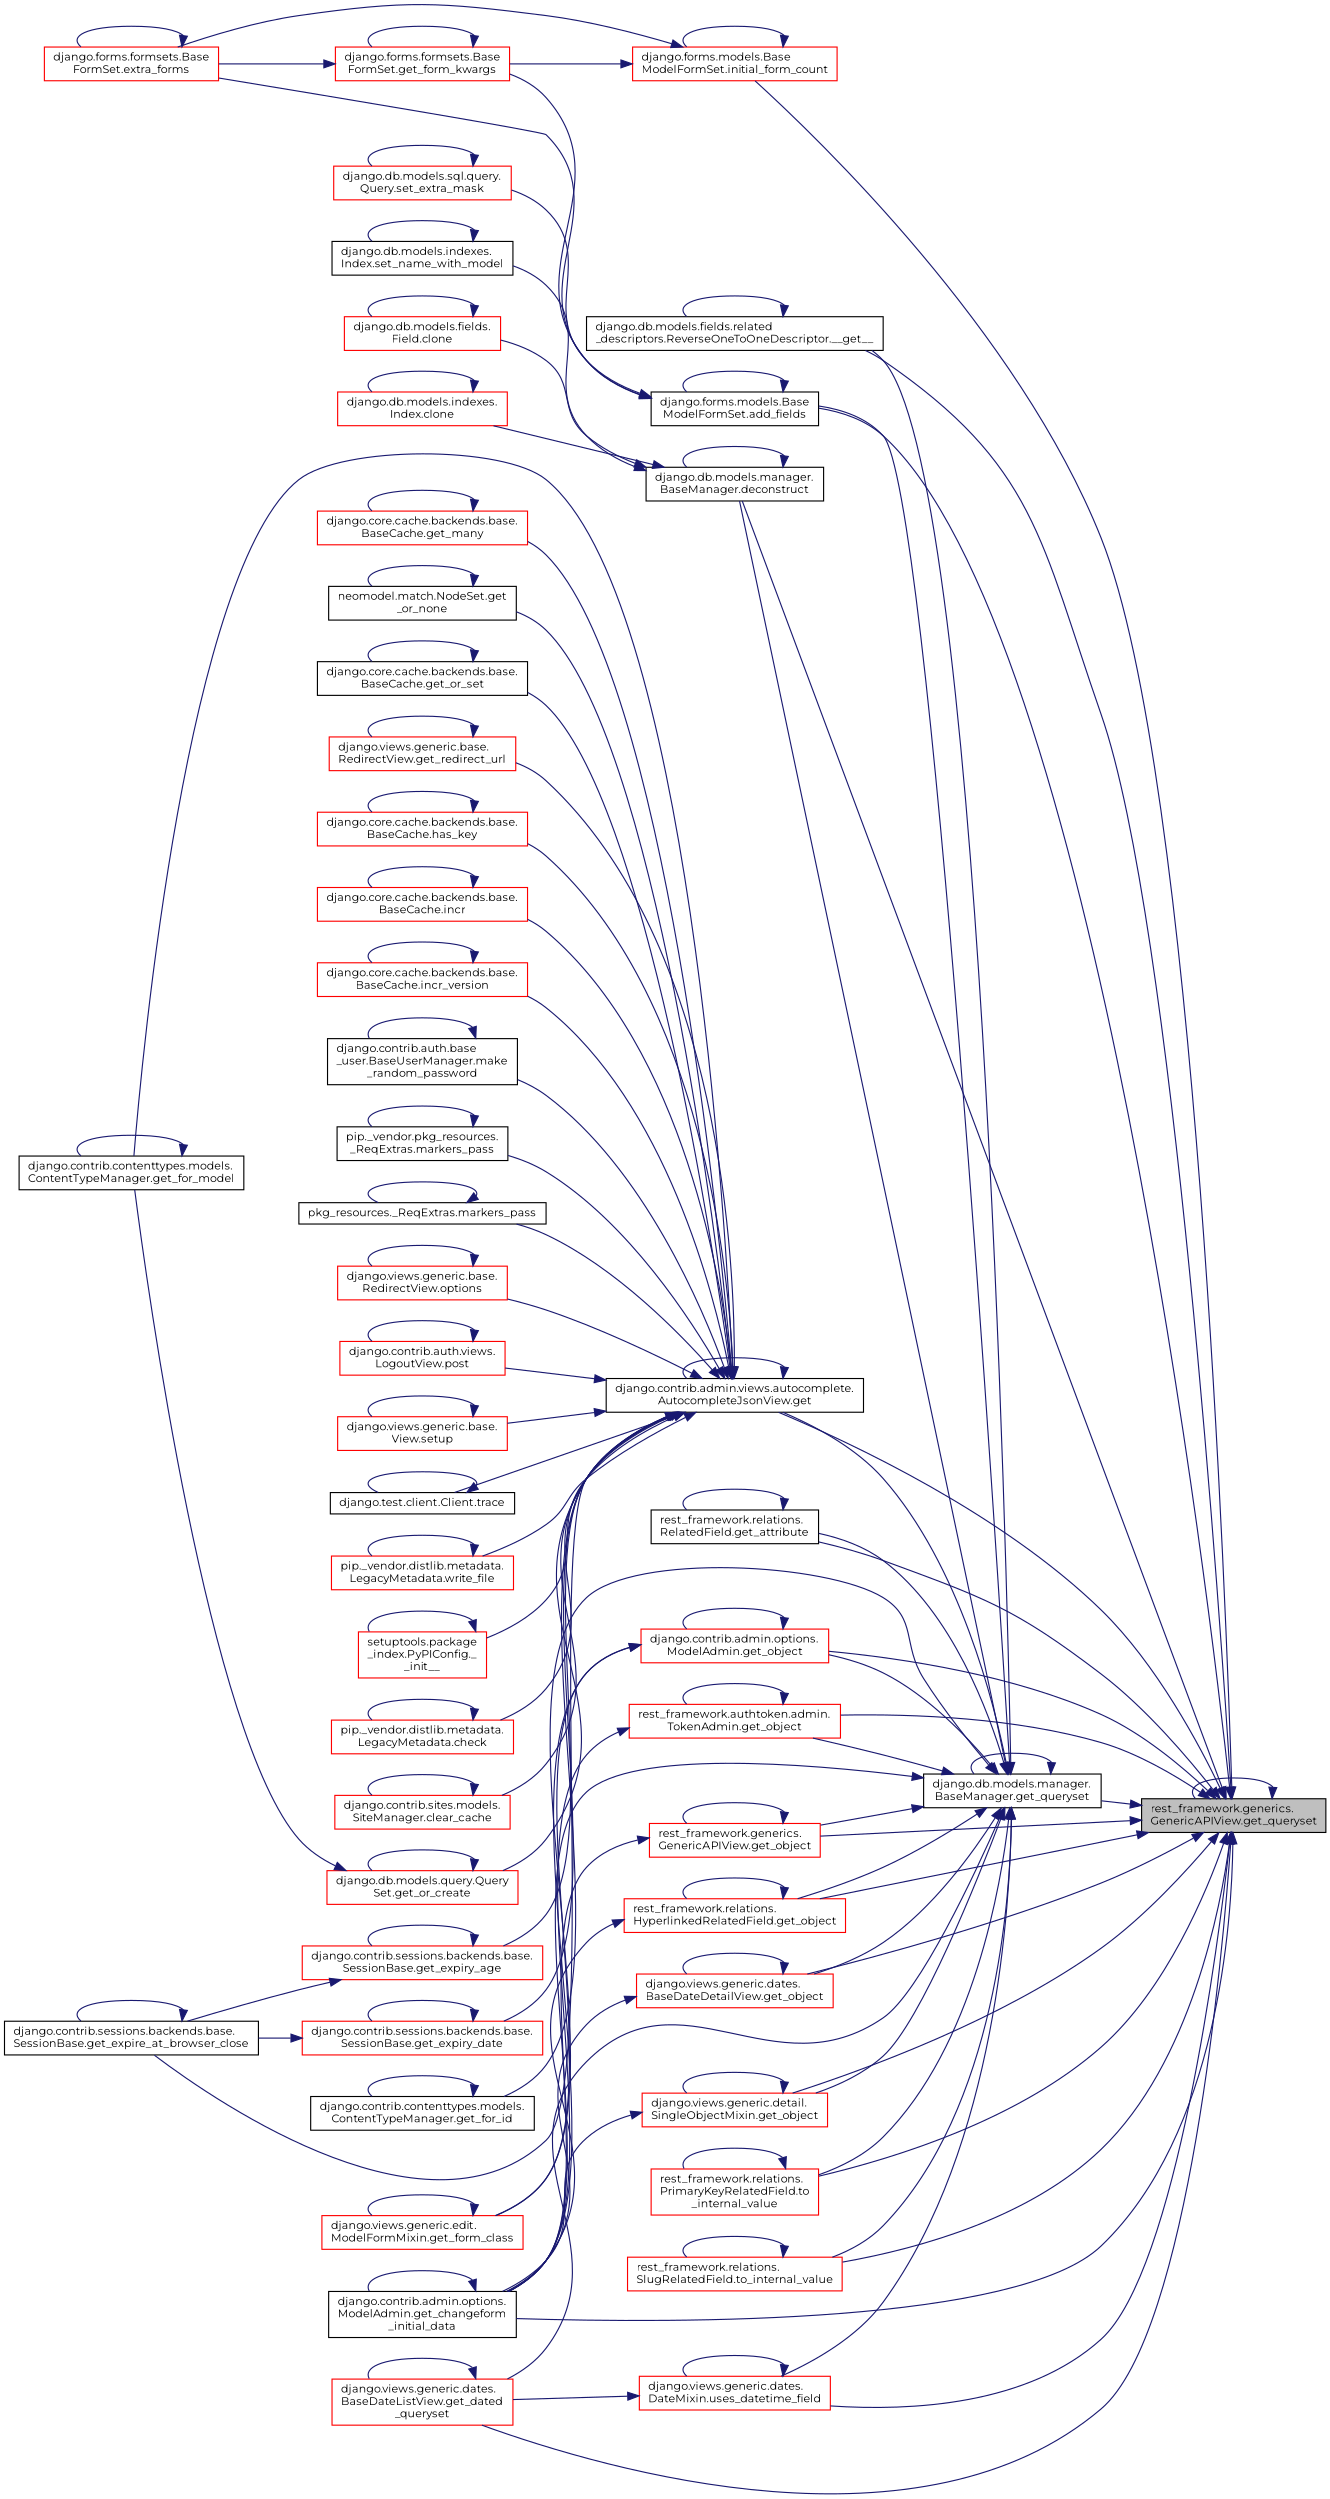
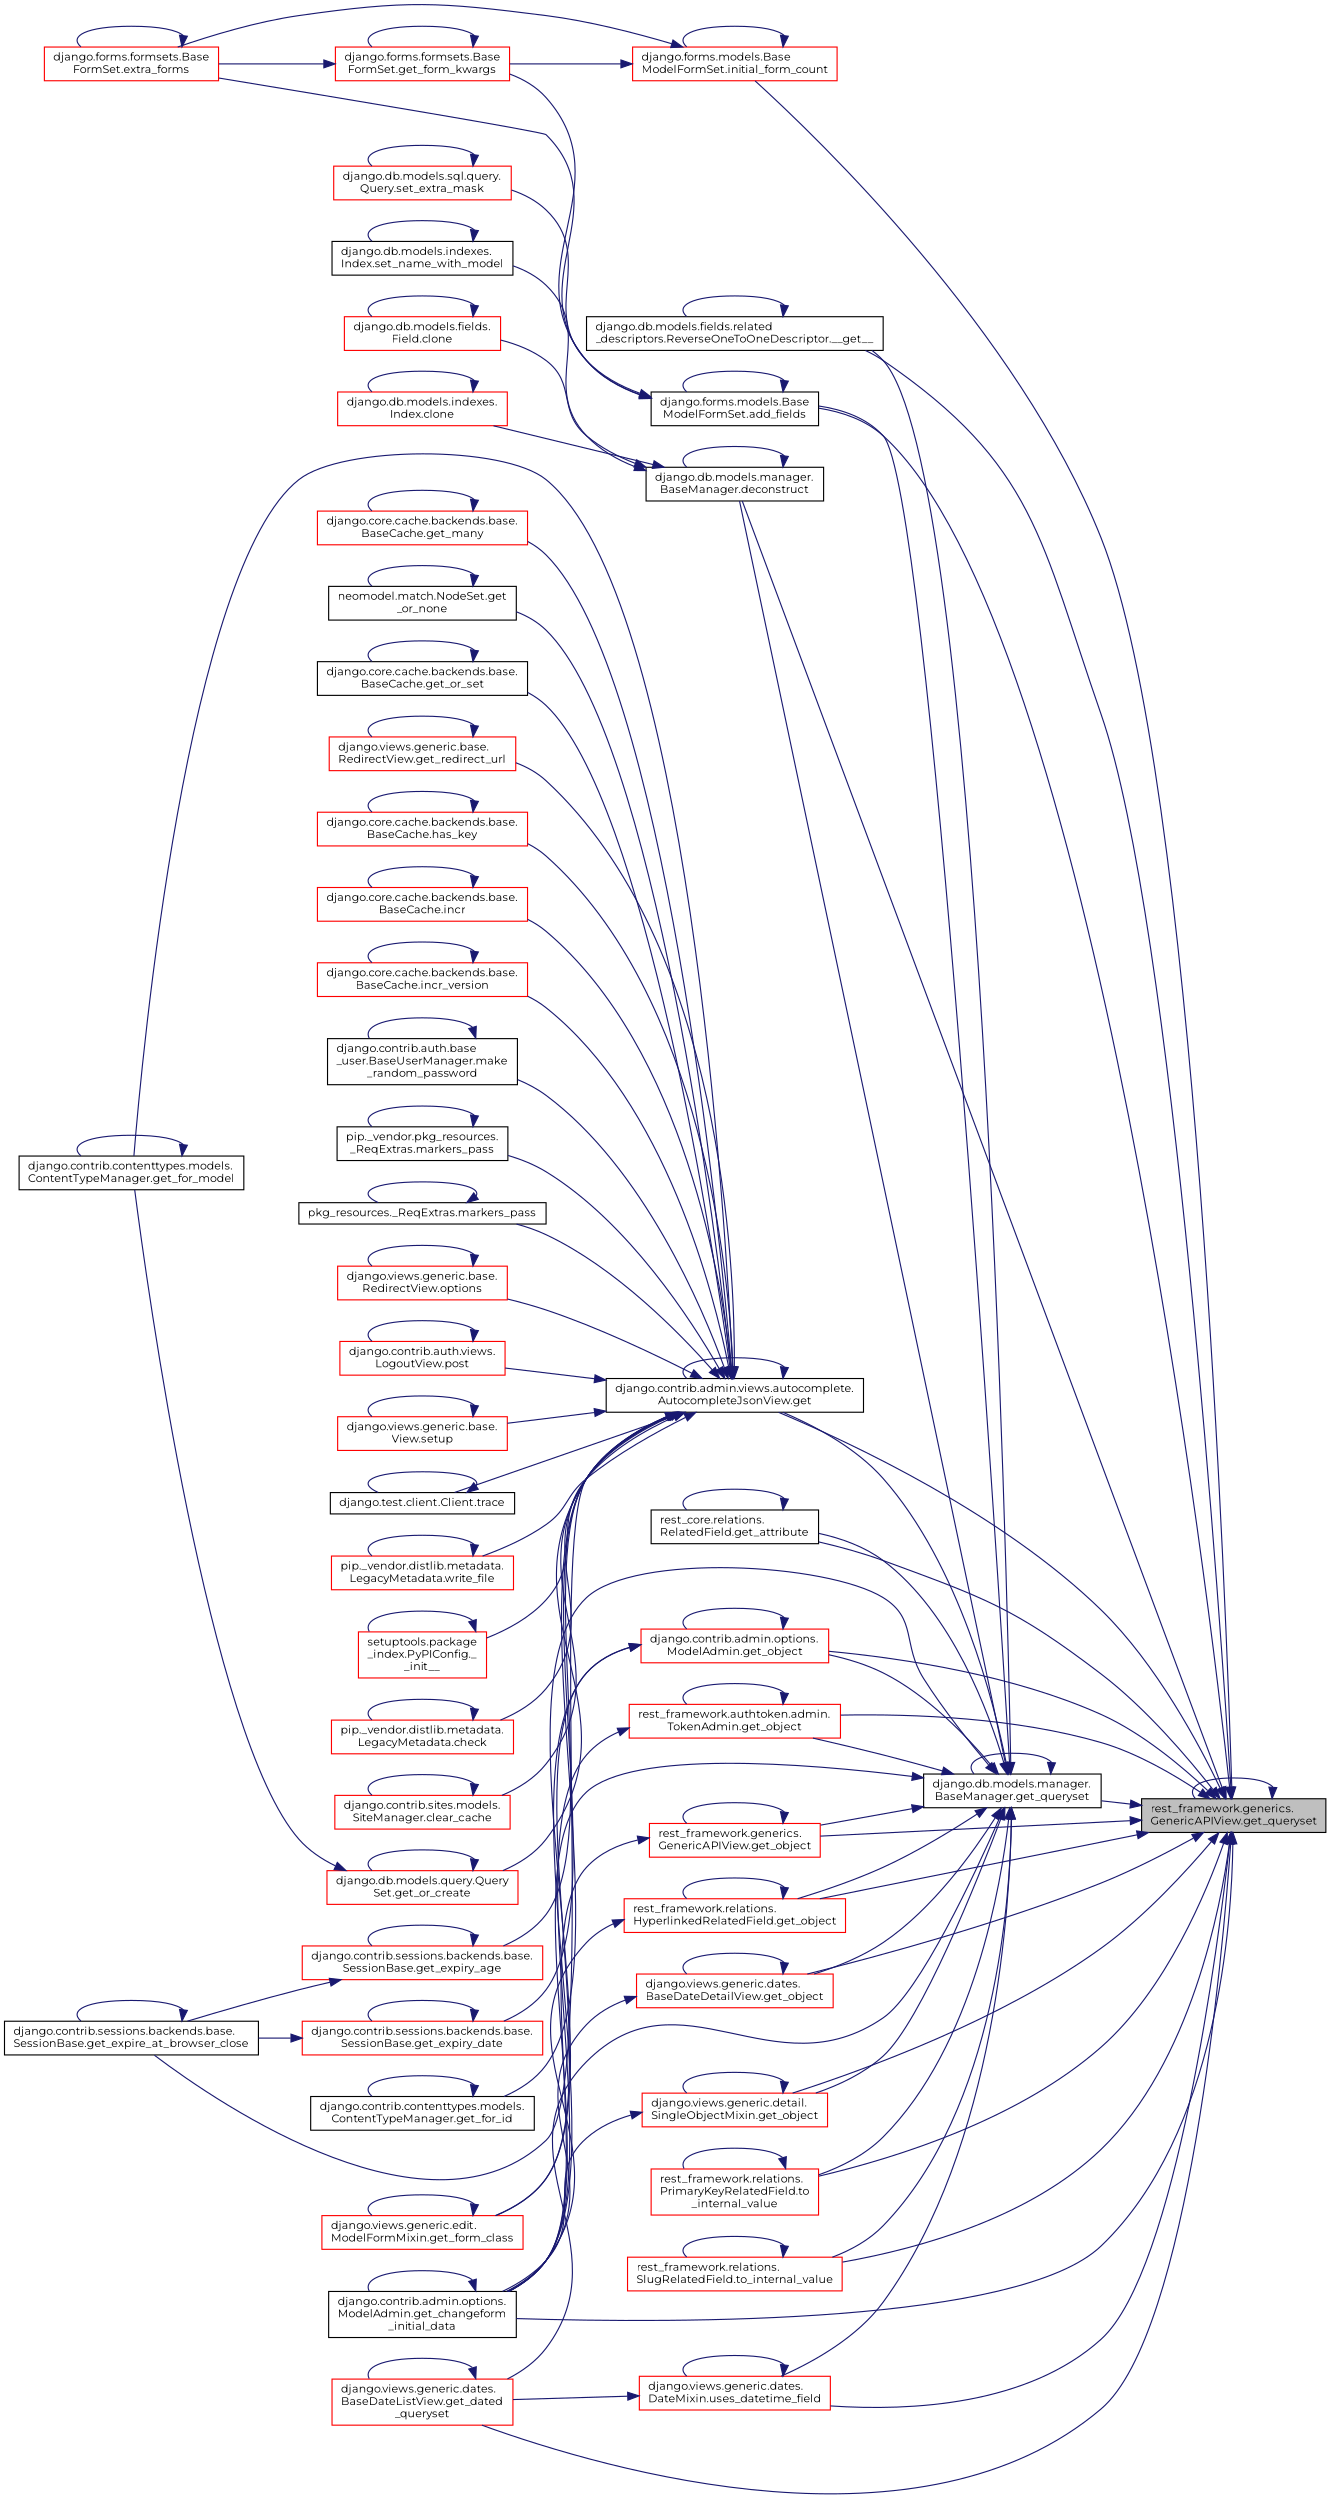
(735, 1527) -> (735, 1527)
